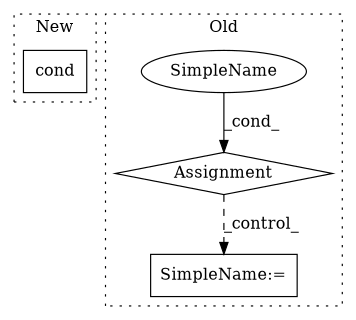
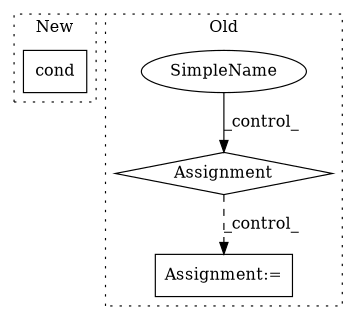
(252, 122) -> (261, 122)
(224, 275) -> (224, 275)
